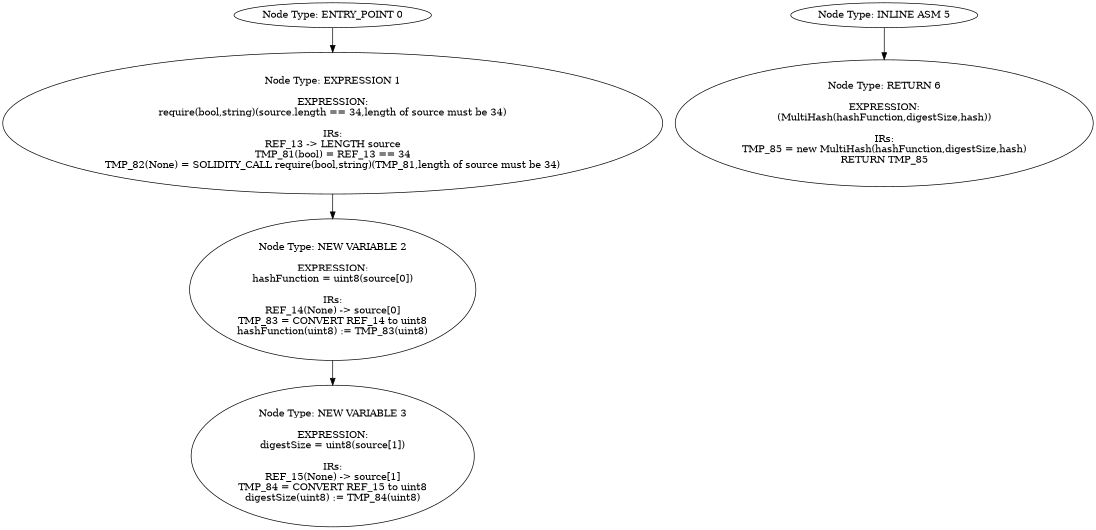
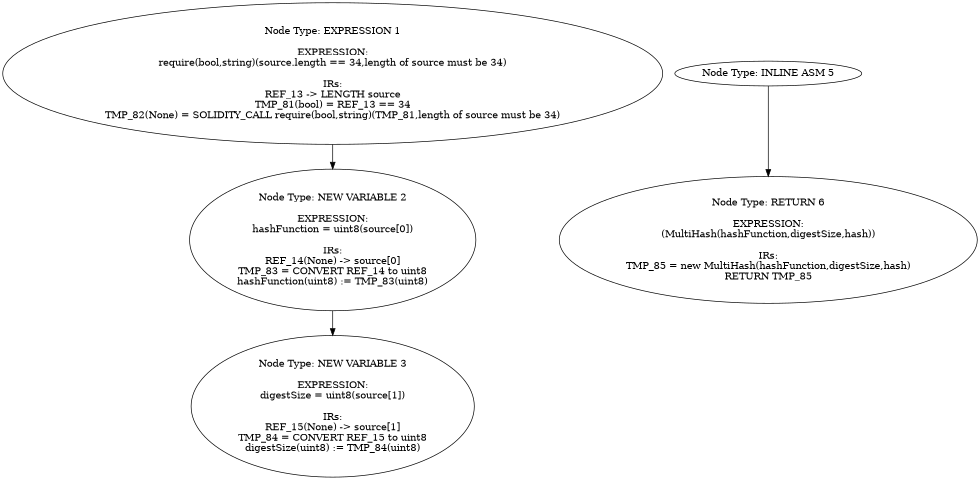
(333, 15) -> none
